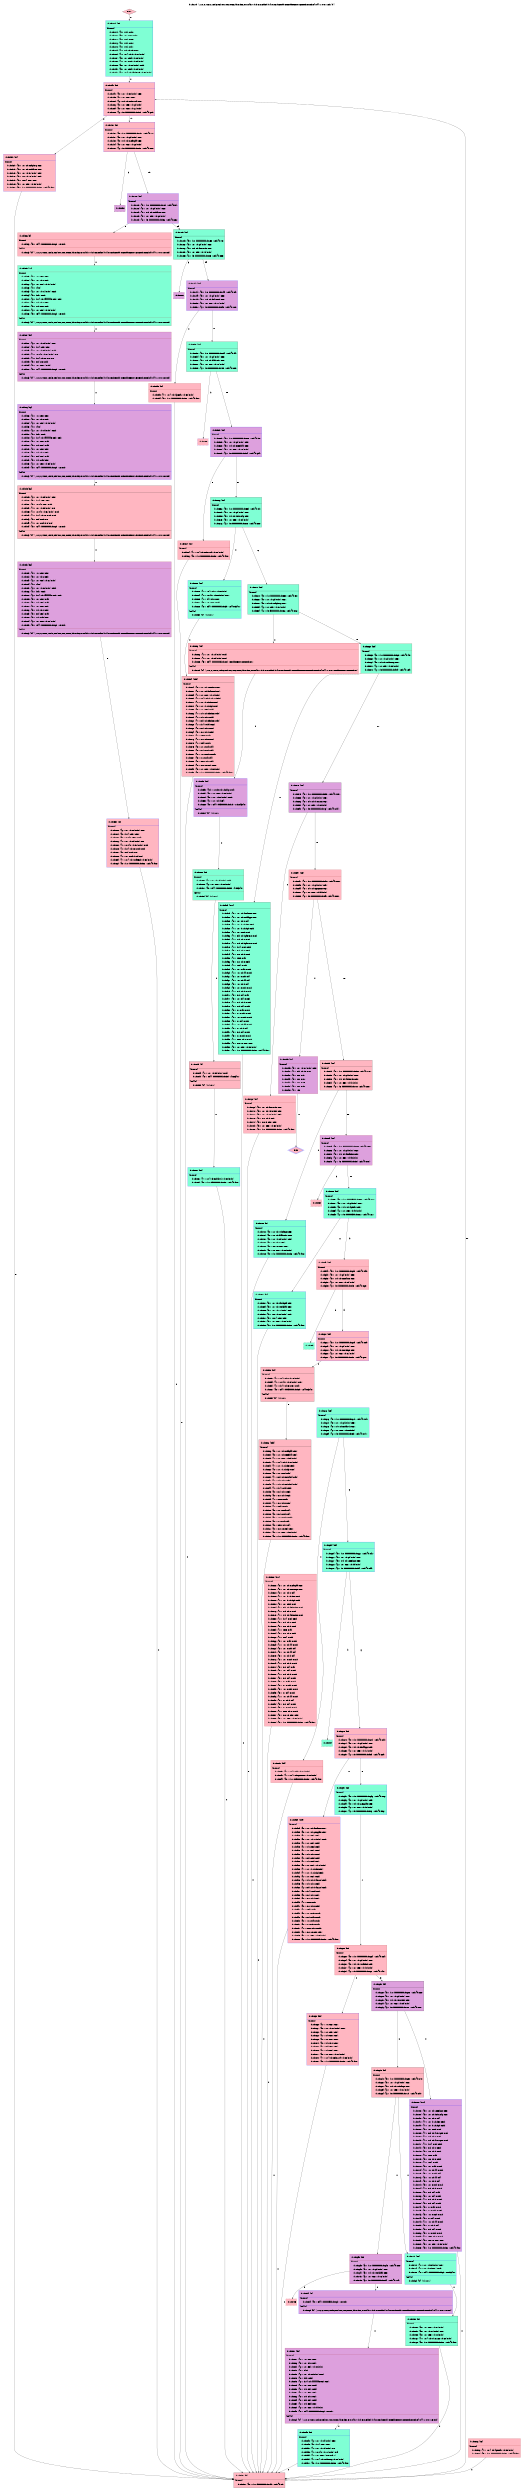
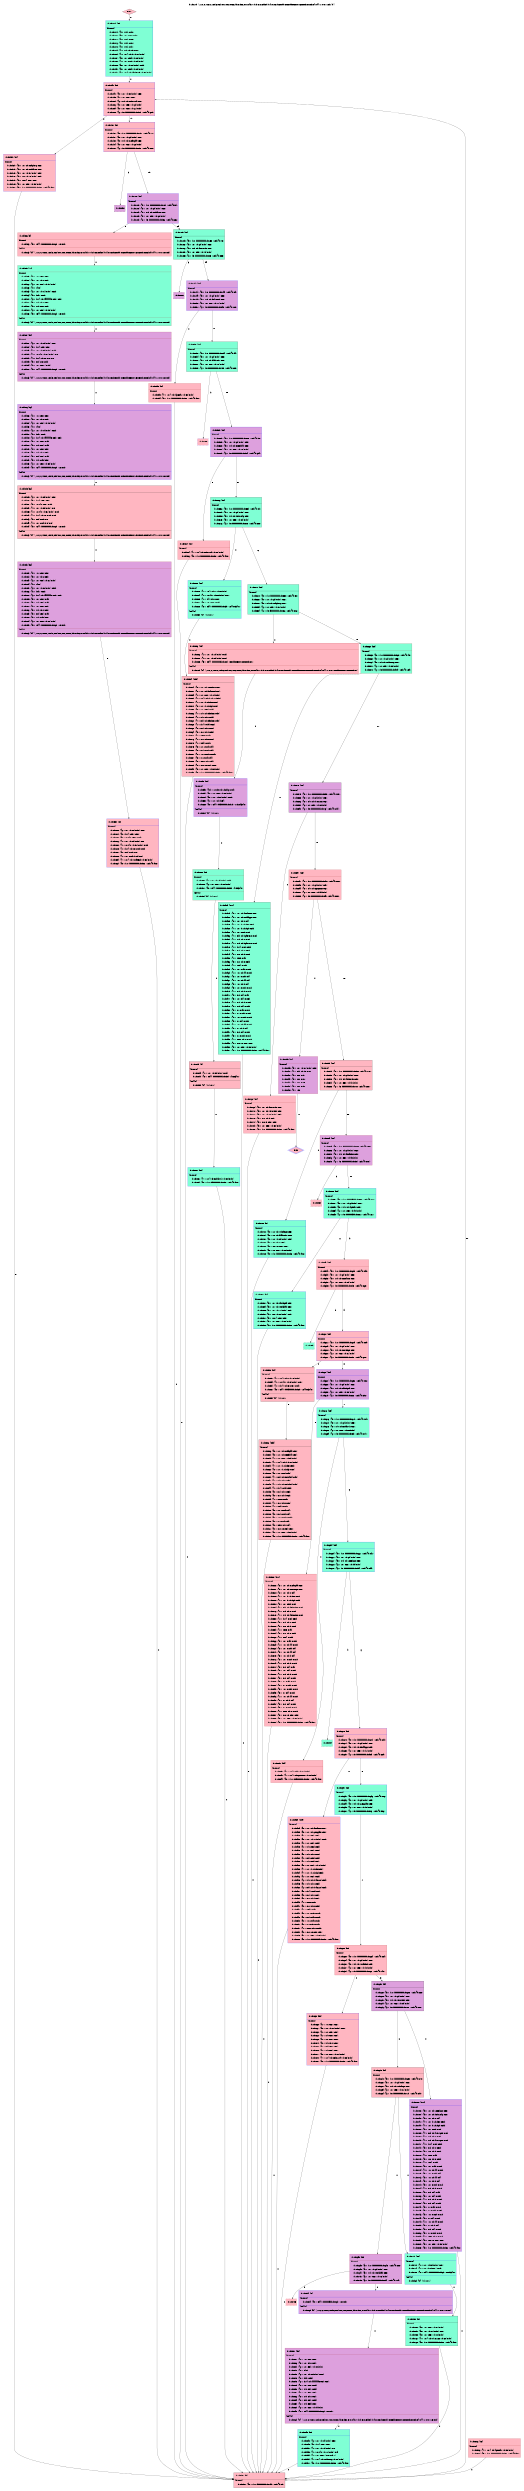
none -> (343, 1384)
